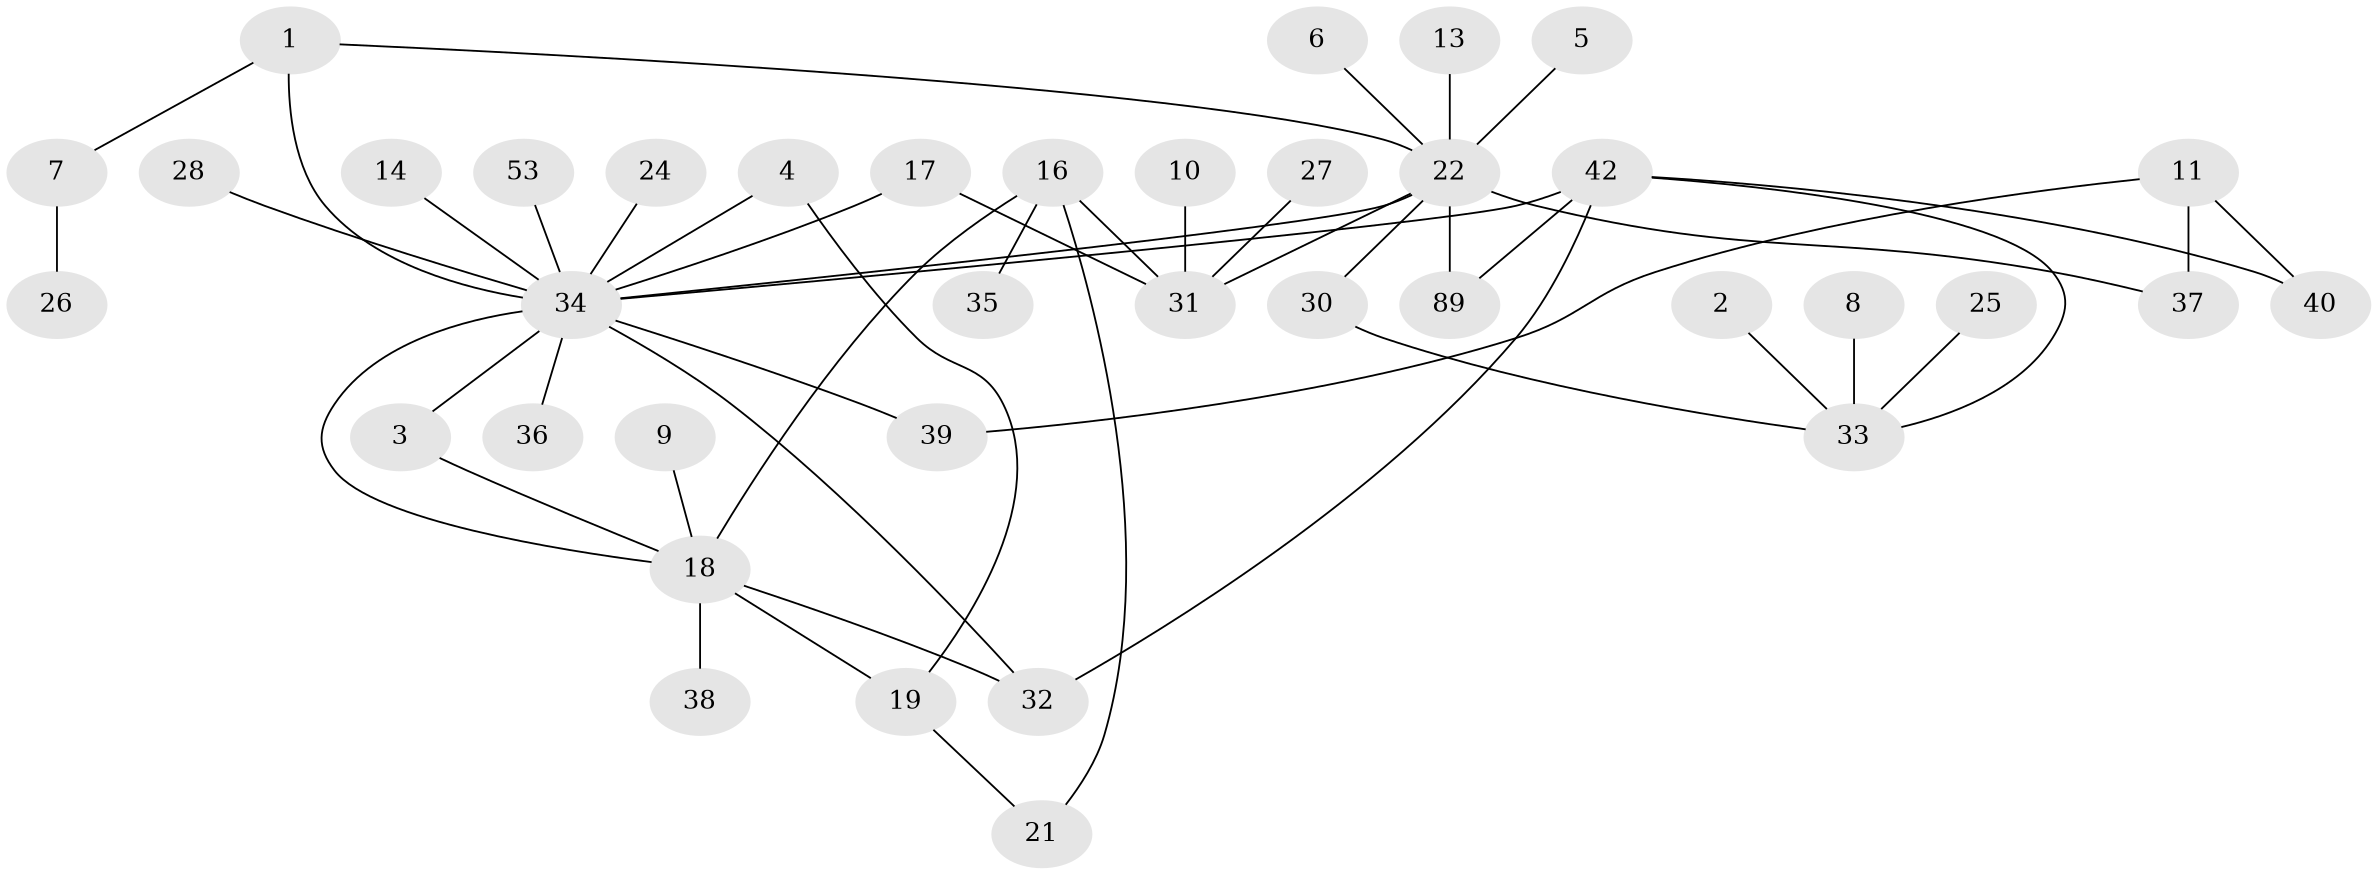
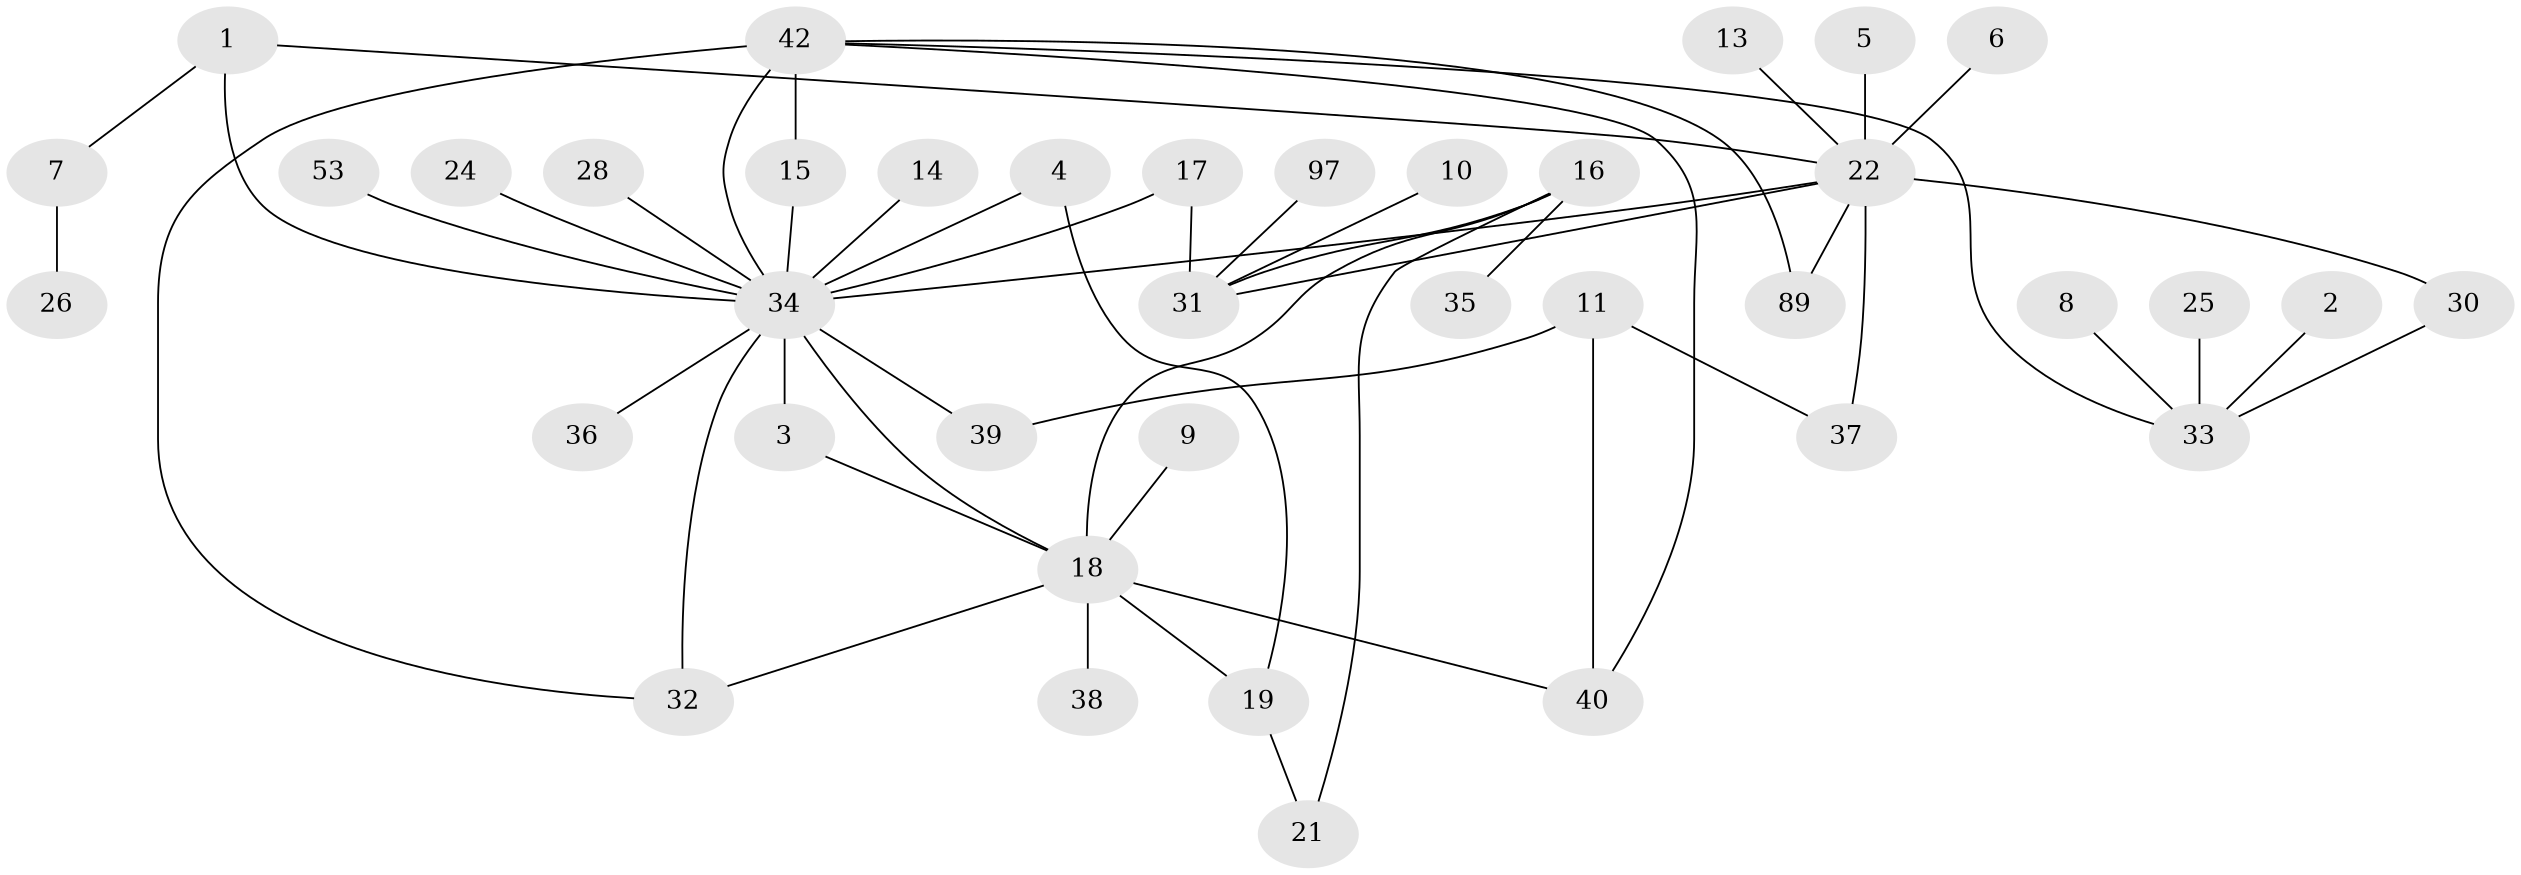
none -> (796, 173)
(1317, 173) -> (1325, 173)
none -> (1340, 636)
